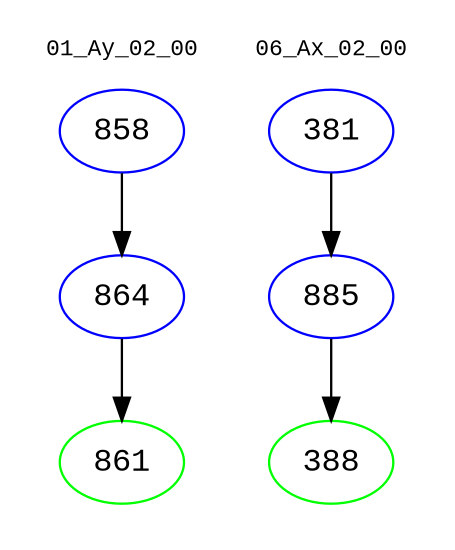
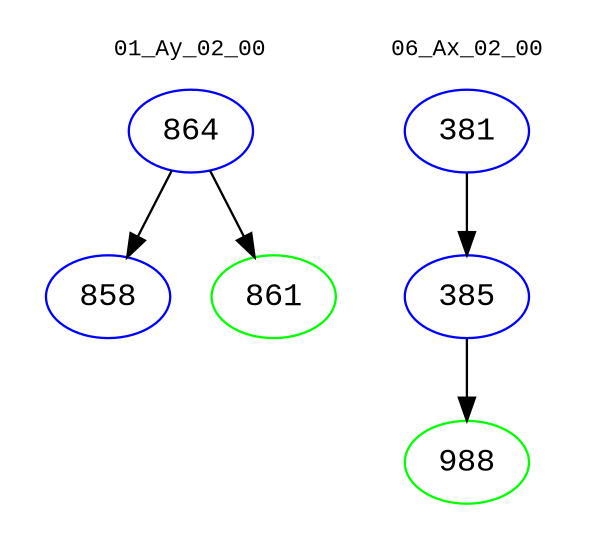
(122, 203) -> (155, 204)
(331, 297) -> (467, 297)
(331, 462) -> (467, 462)
